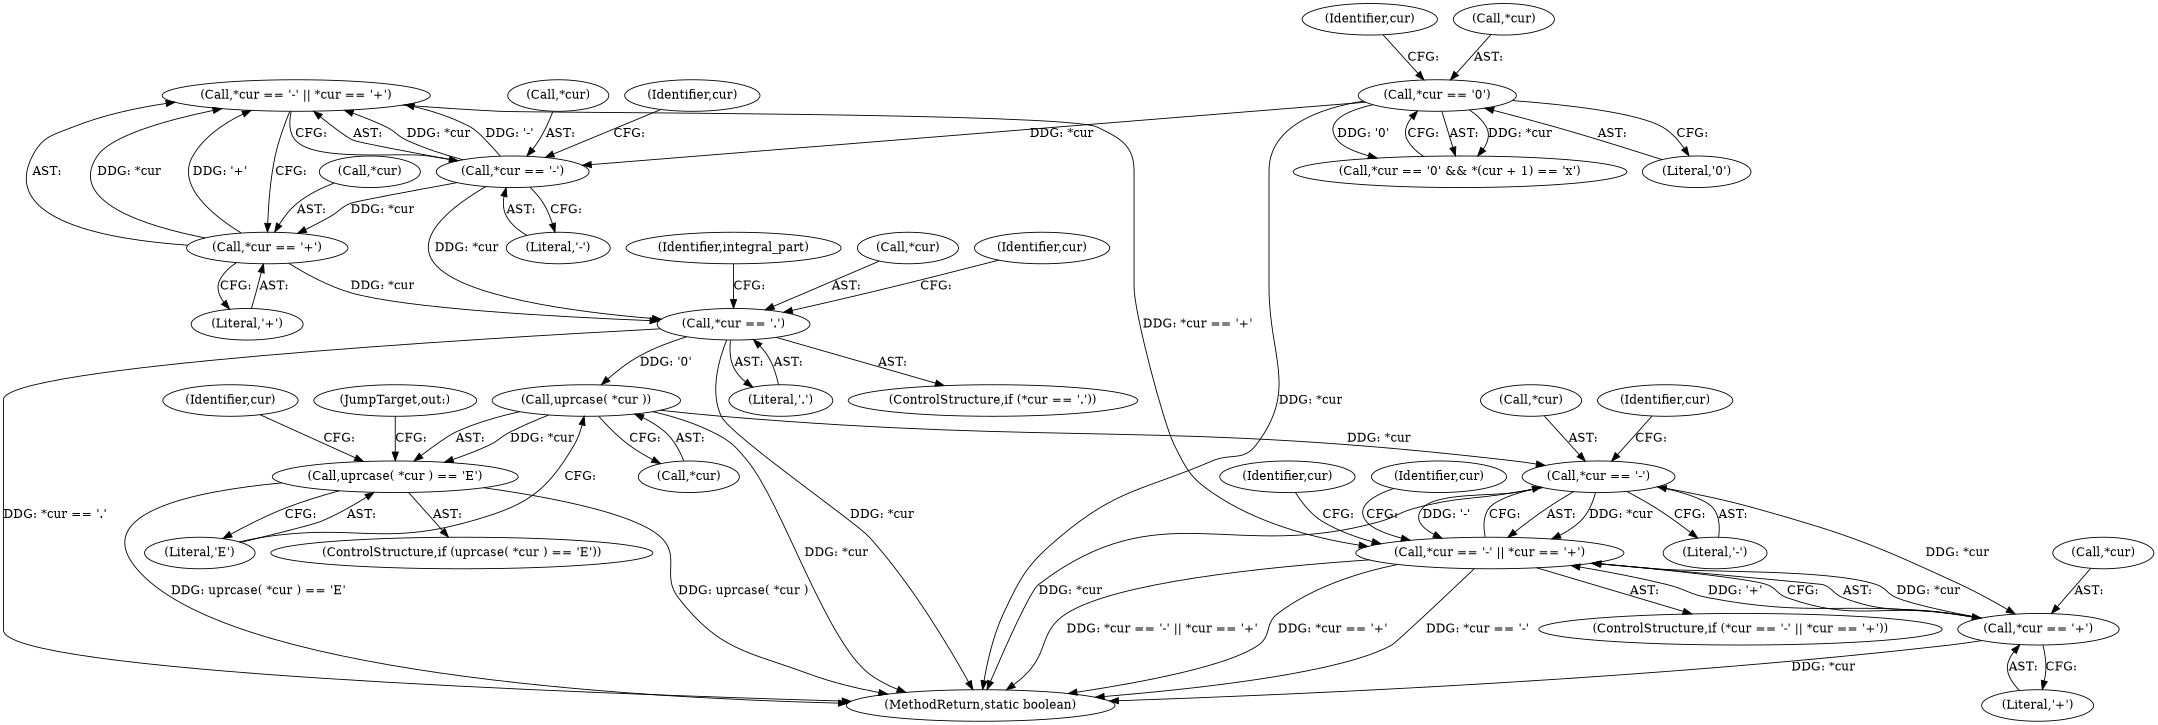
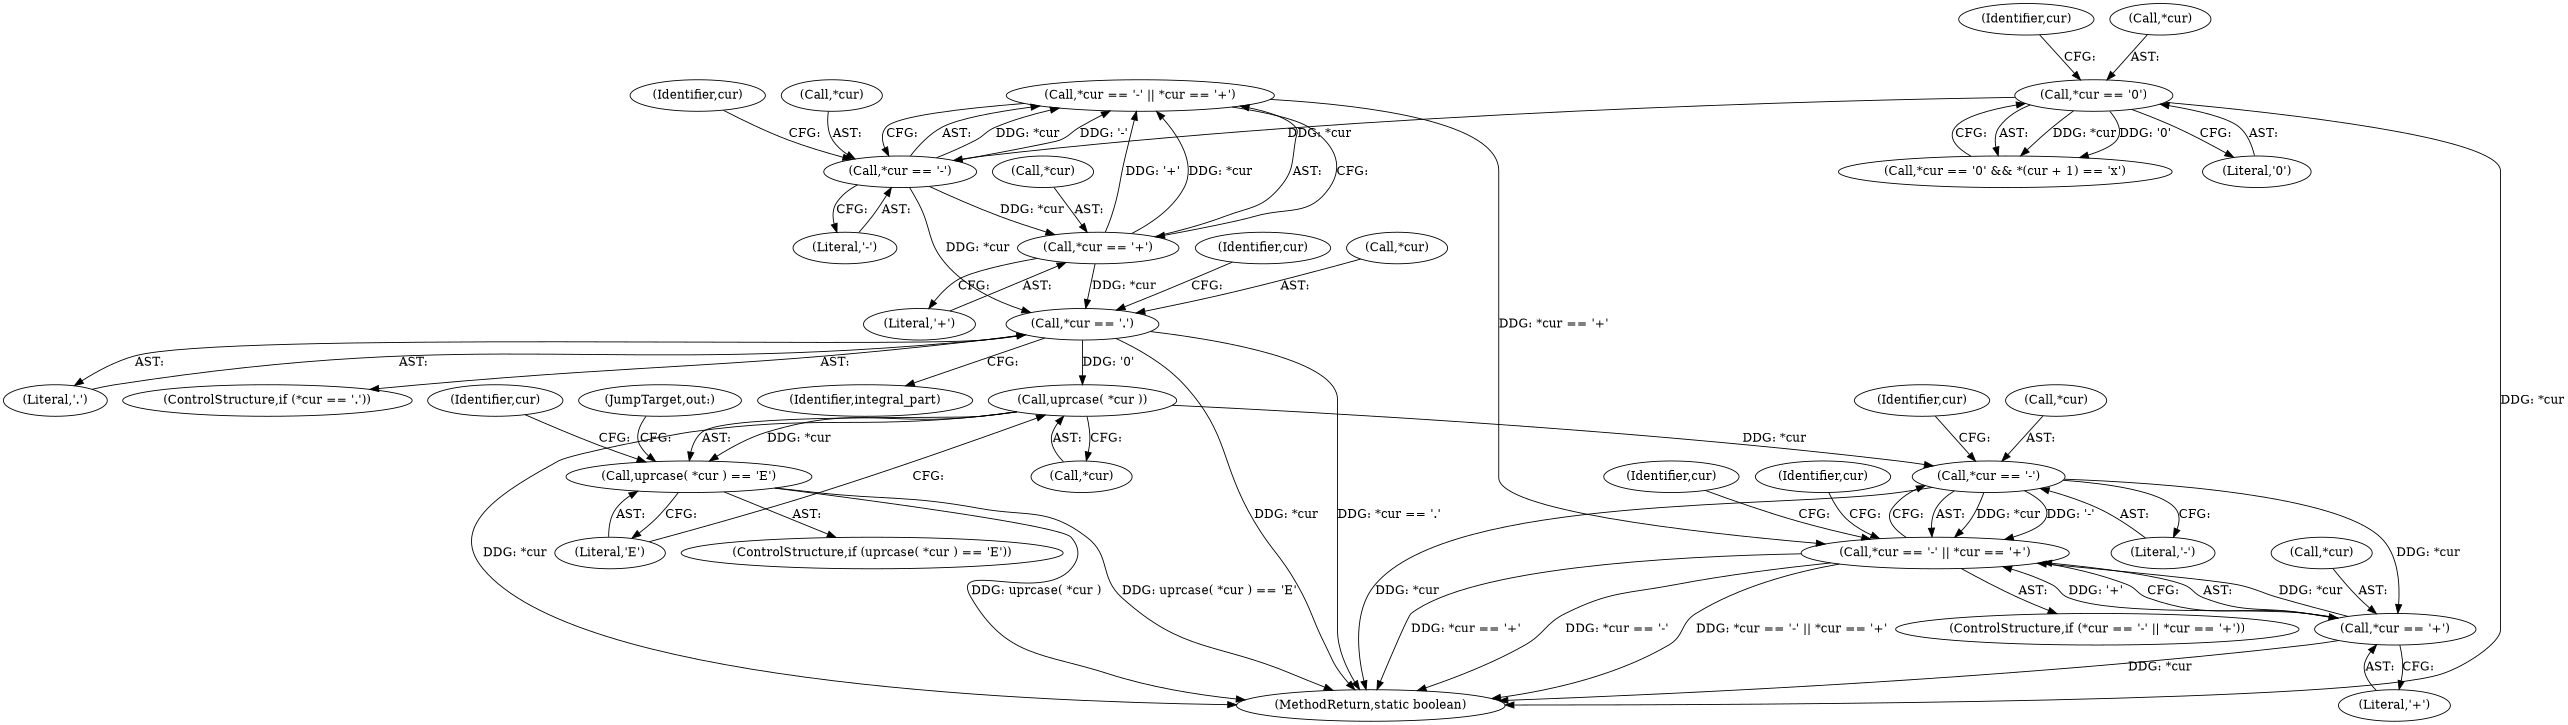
(734, 282) -> (979, 360)
